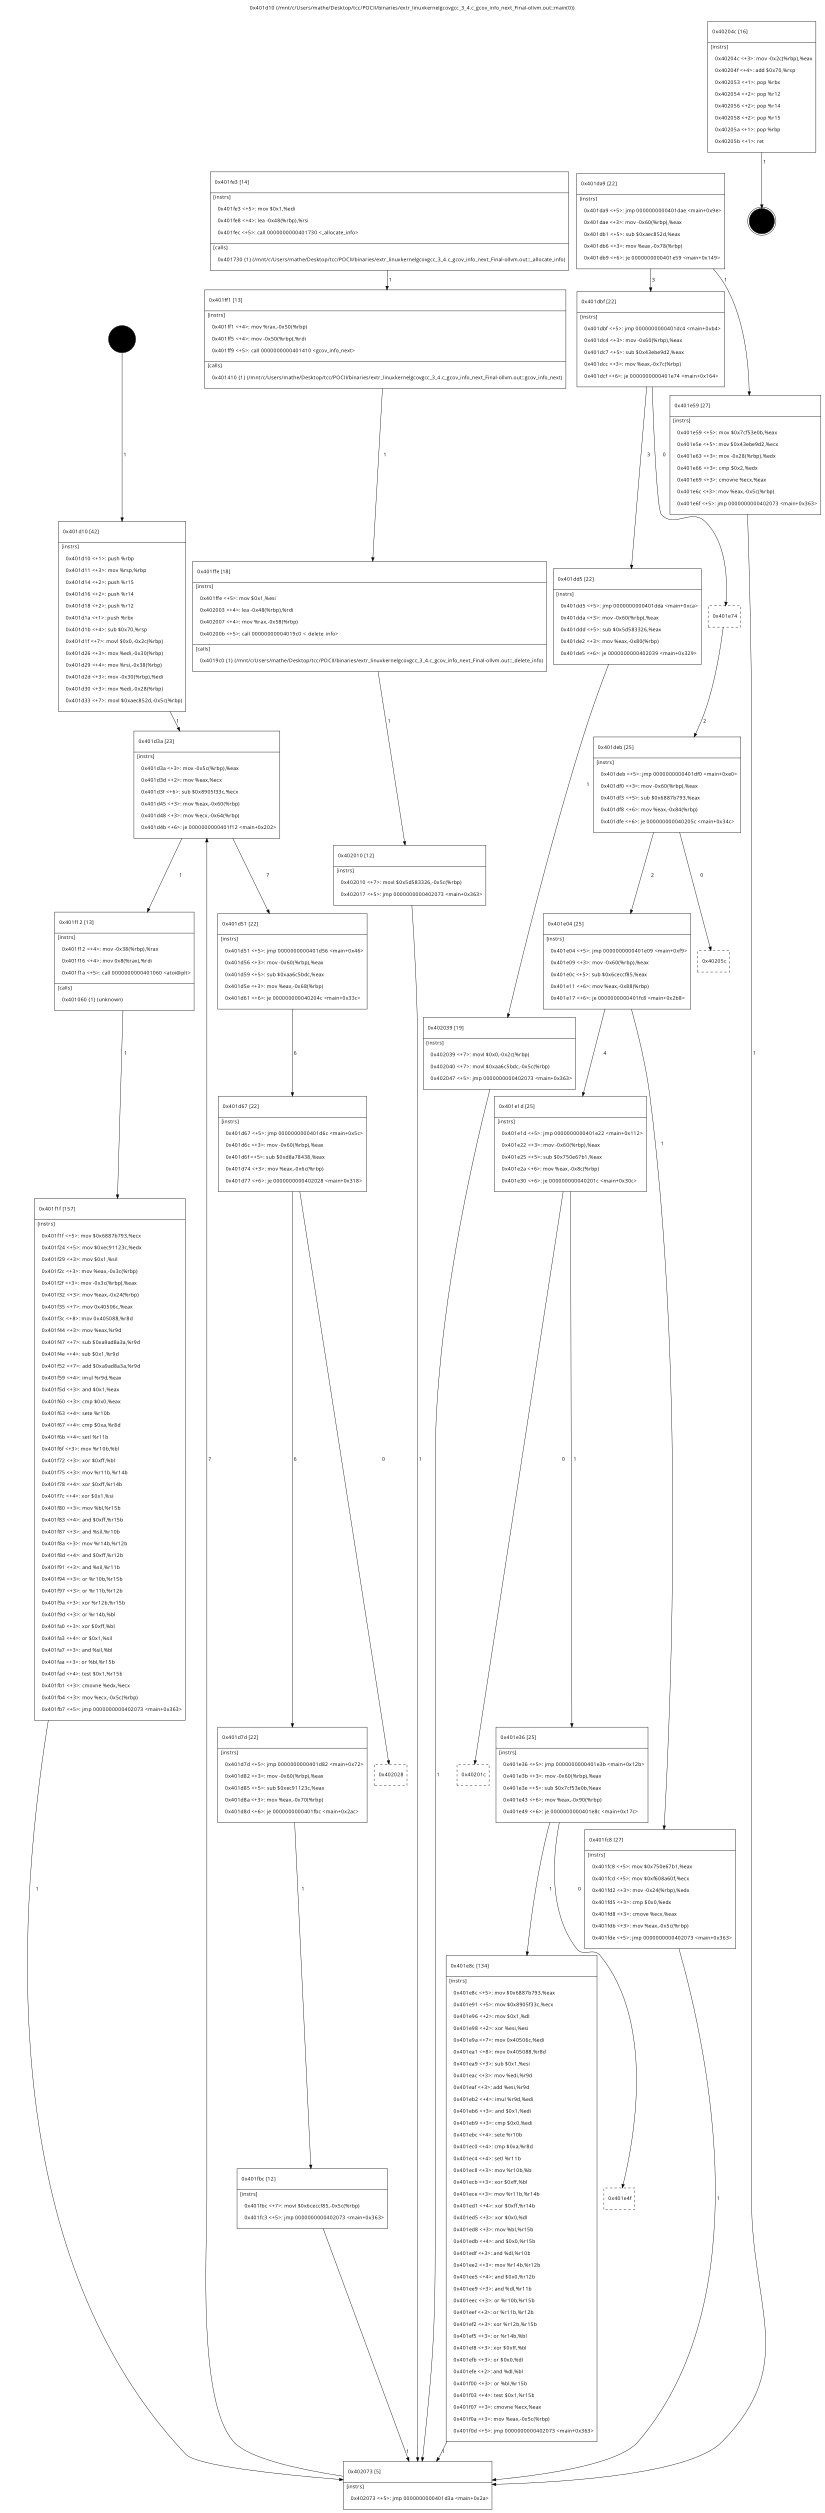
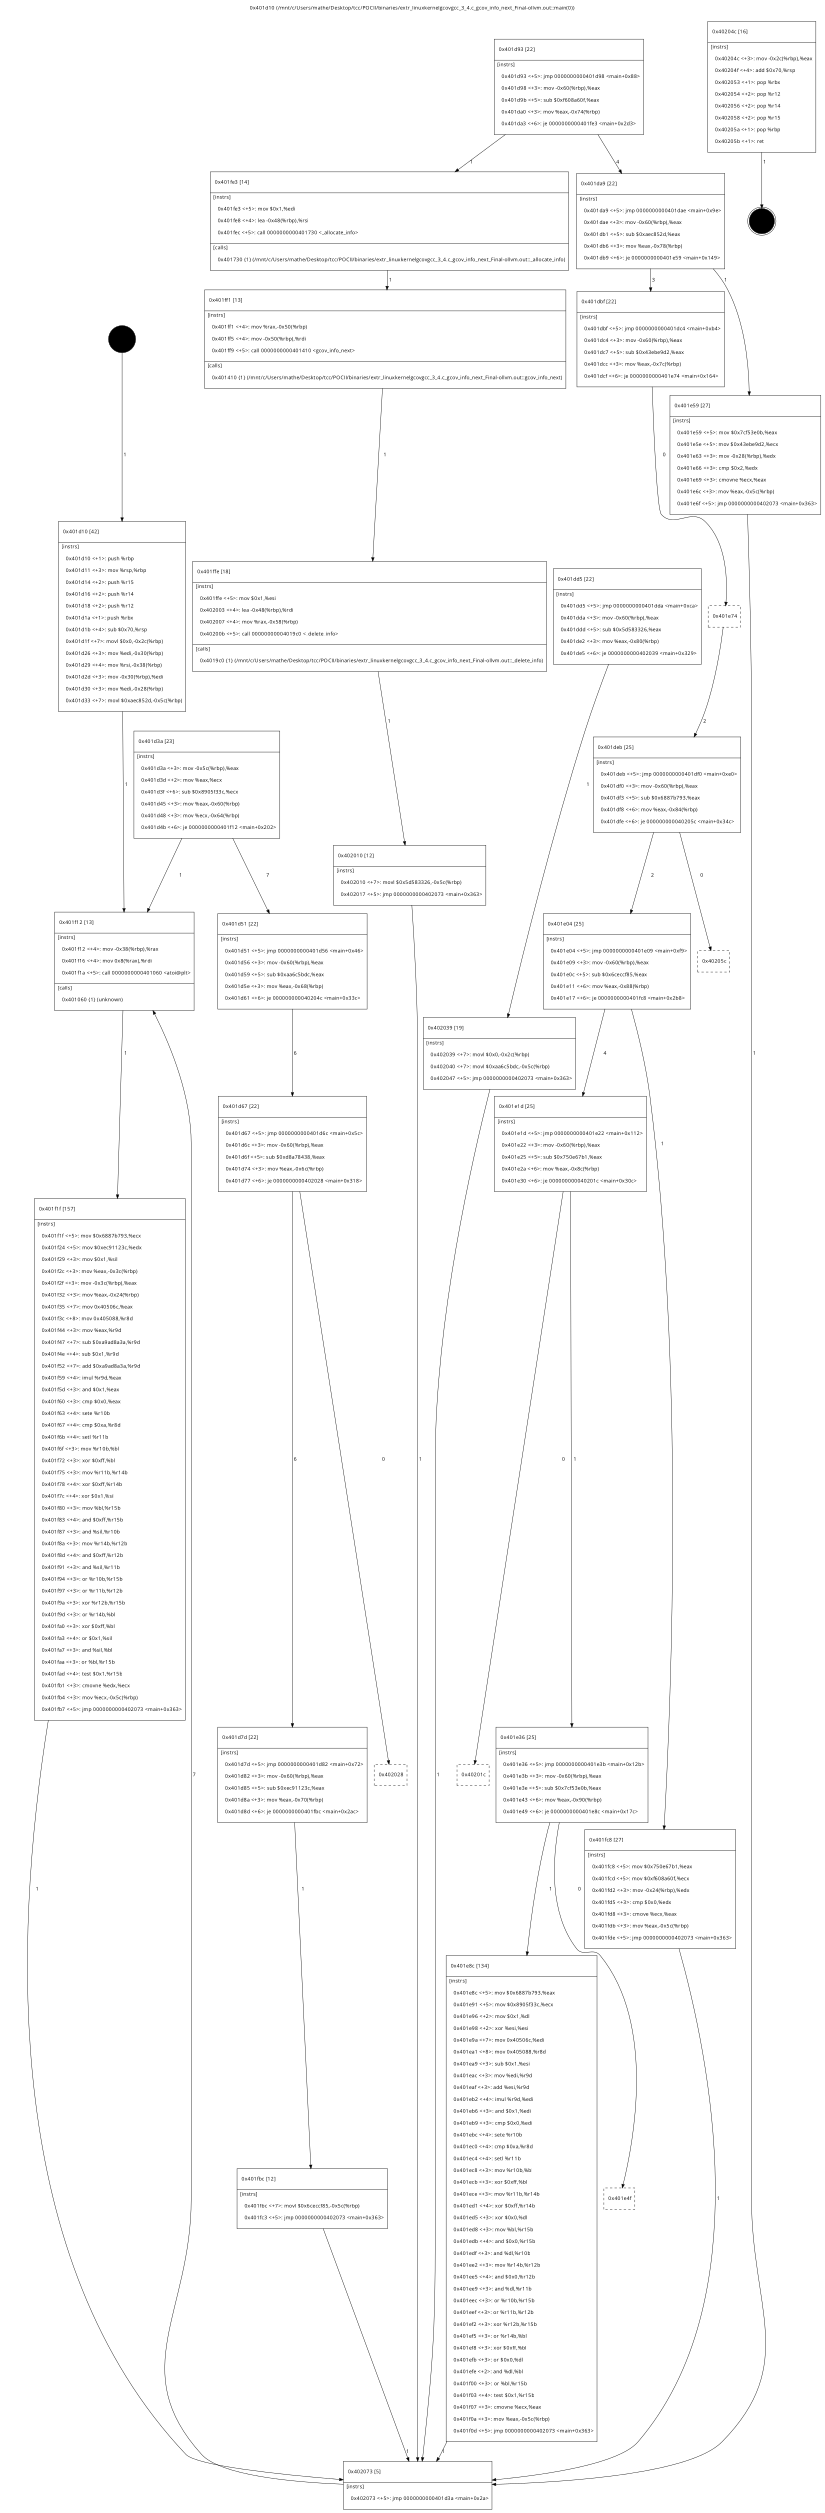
none -> (569, 87)
(639, 476) -> none
(174, 720) -> (123, 810)
(207, 1702) -> (191, 1811)
